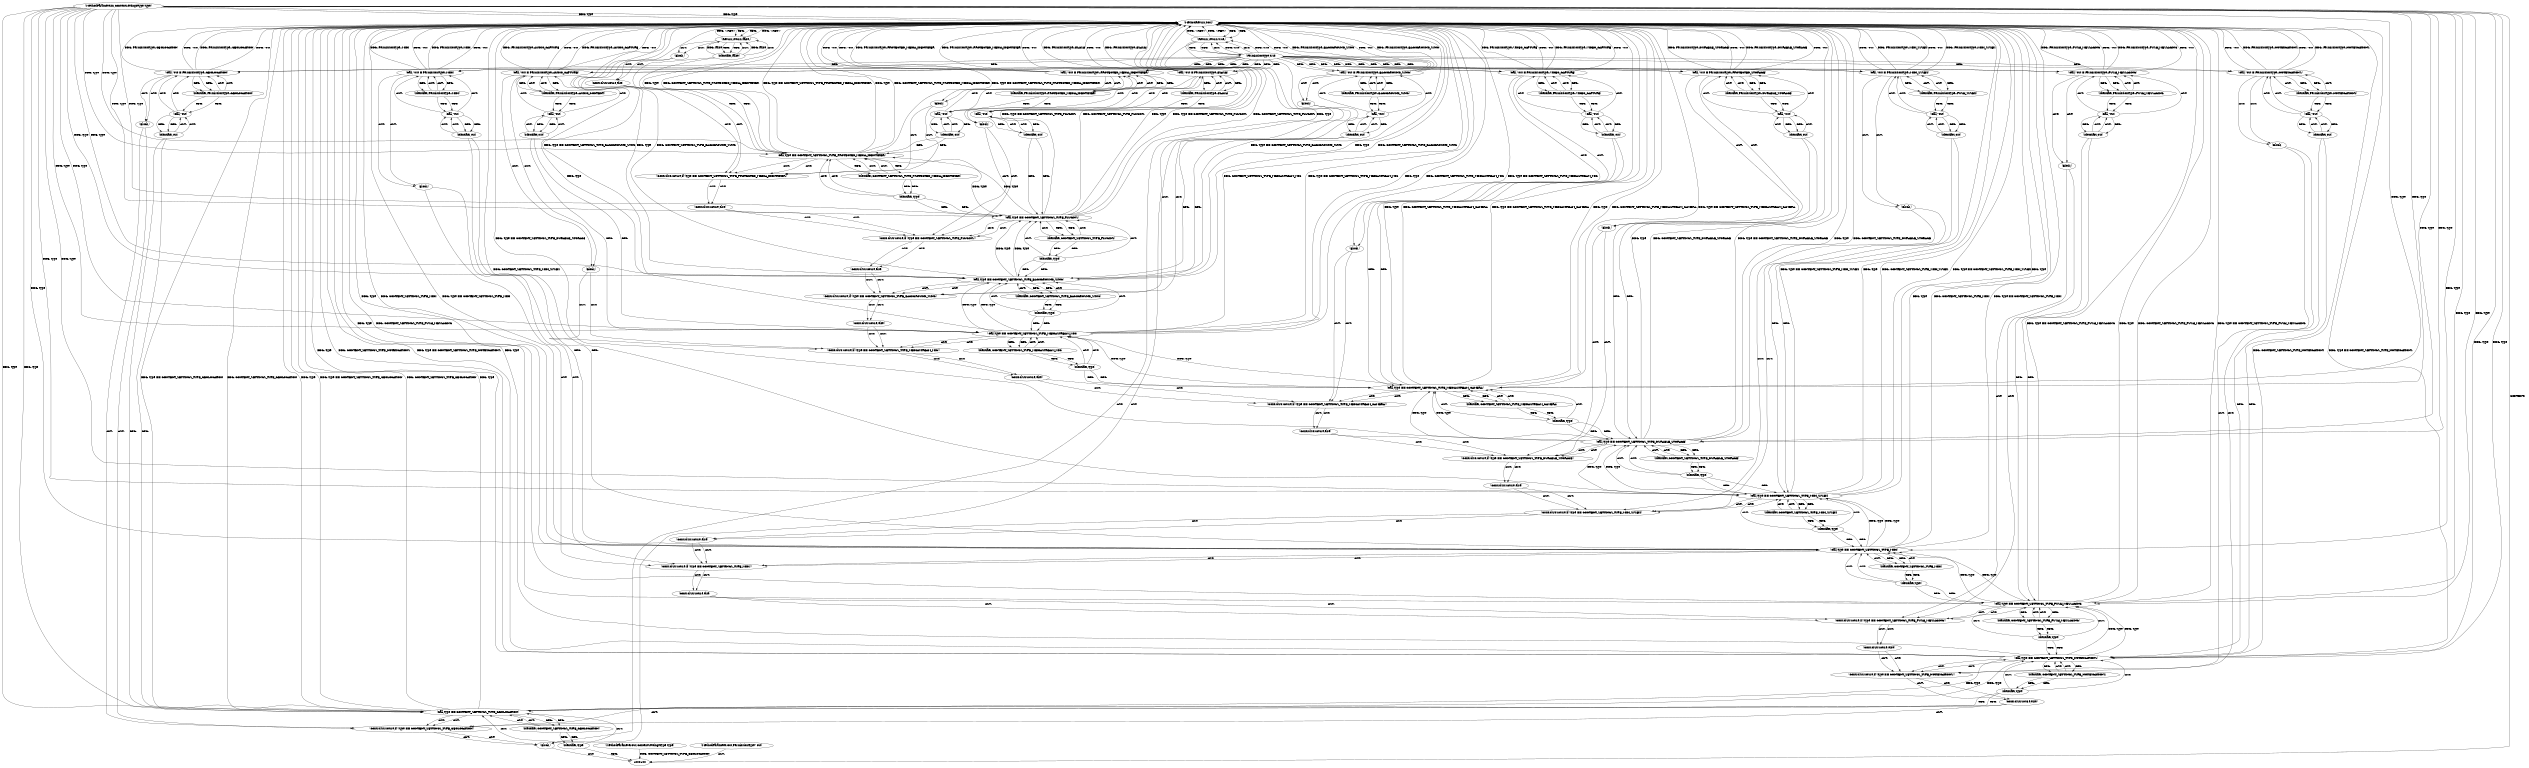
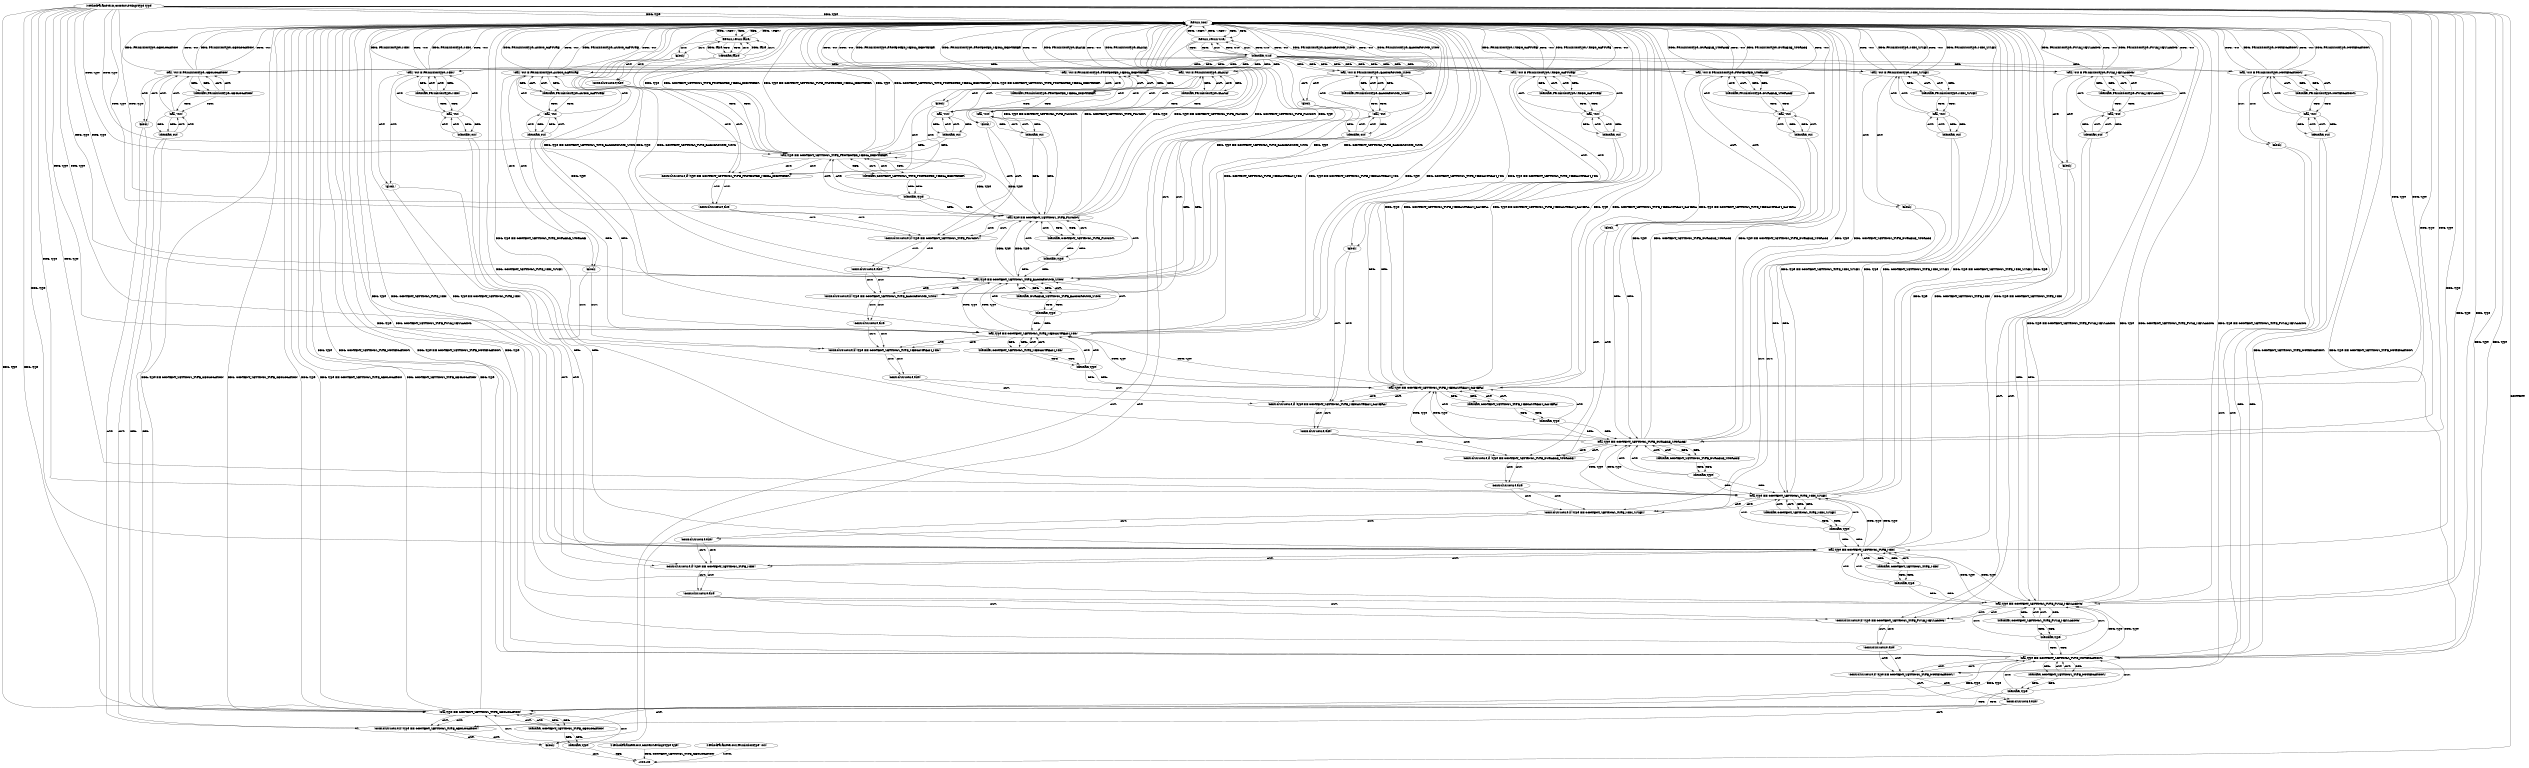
(1198, 23) -> (1199, 23)
(1261, 56) -> (1262, 56)
(573, 94) -> (573, 94)
(1948, 94) -> (1949, 94)
(1058, 297) -> (1059, 297)
(722, 754) -> (728, 754)
